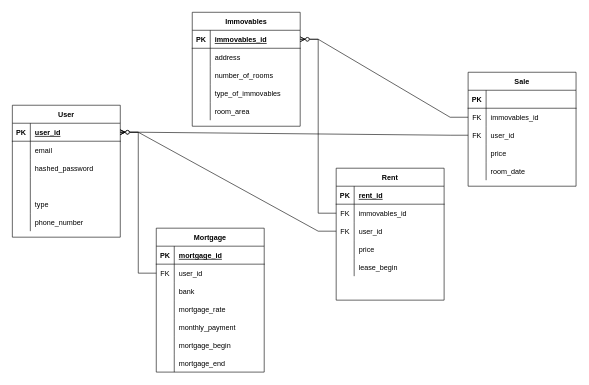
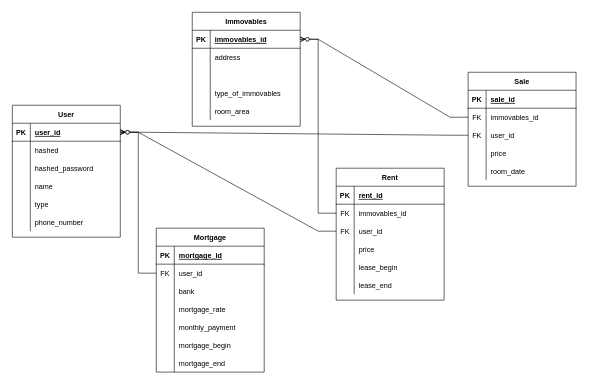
(255, 75) -> none
none -> (531, 99)
(43, 151) -> (47, 151)
none -> (75, 186)
none -> (399, 285)
